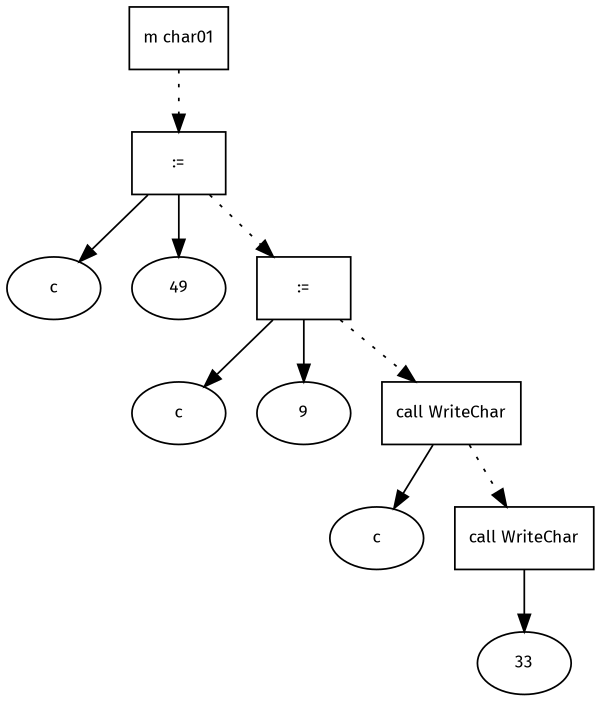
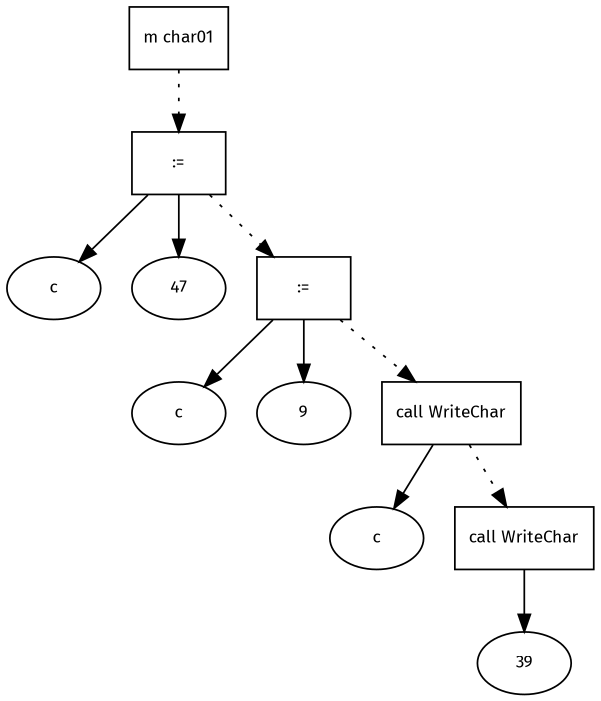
(179, 288) -> (179, 288)
(524, 663) -> (524, 663)
